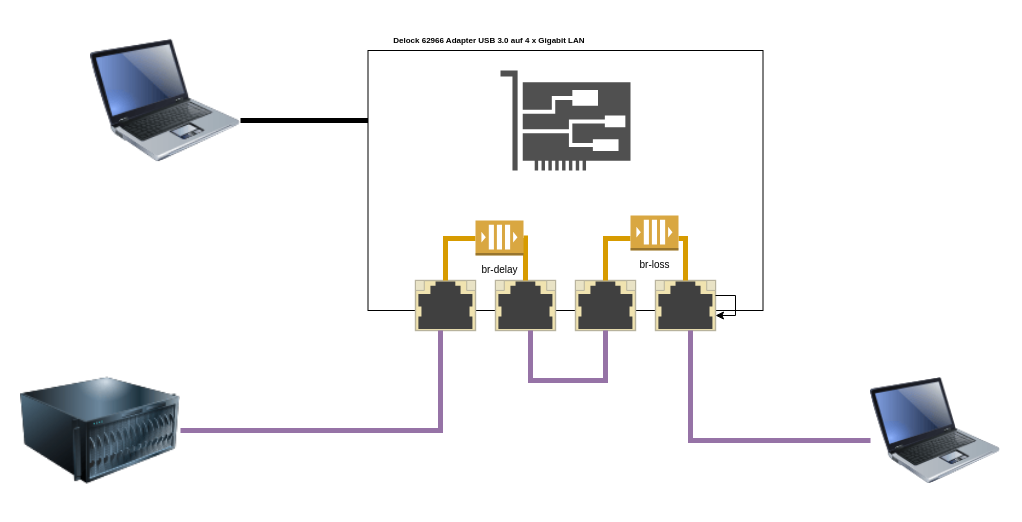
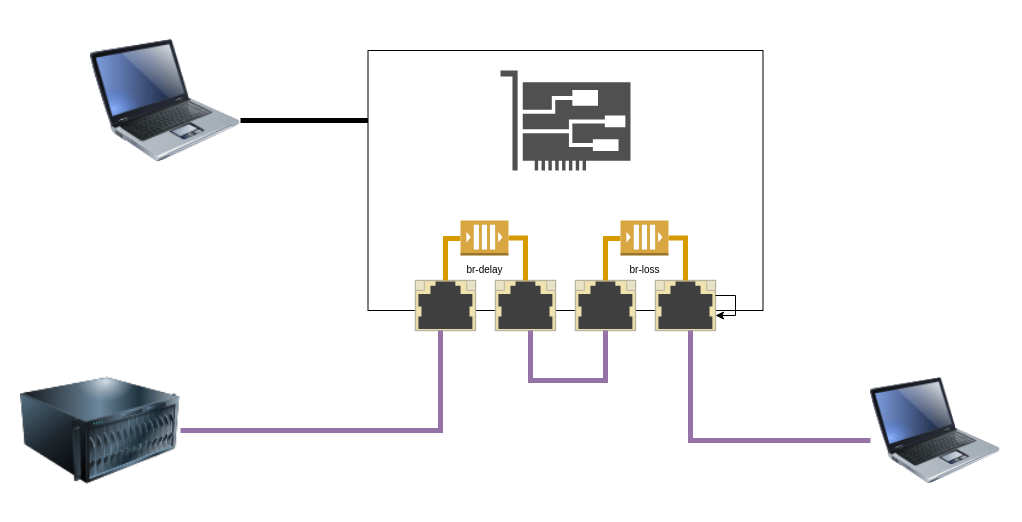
(491, 36) -> none
(655, 233) -> (645, 238)
(500, 238) -> (485, 238)
